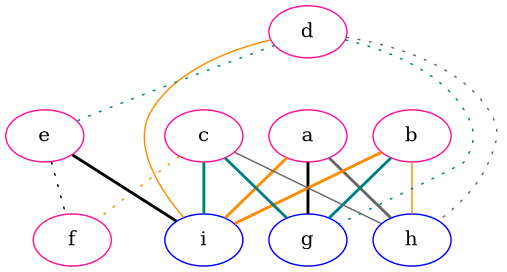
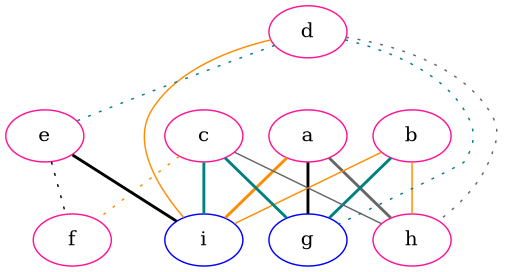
(319, 183) -> (319, 183)
(412, 240) -> (412, 240)
